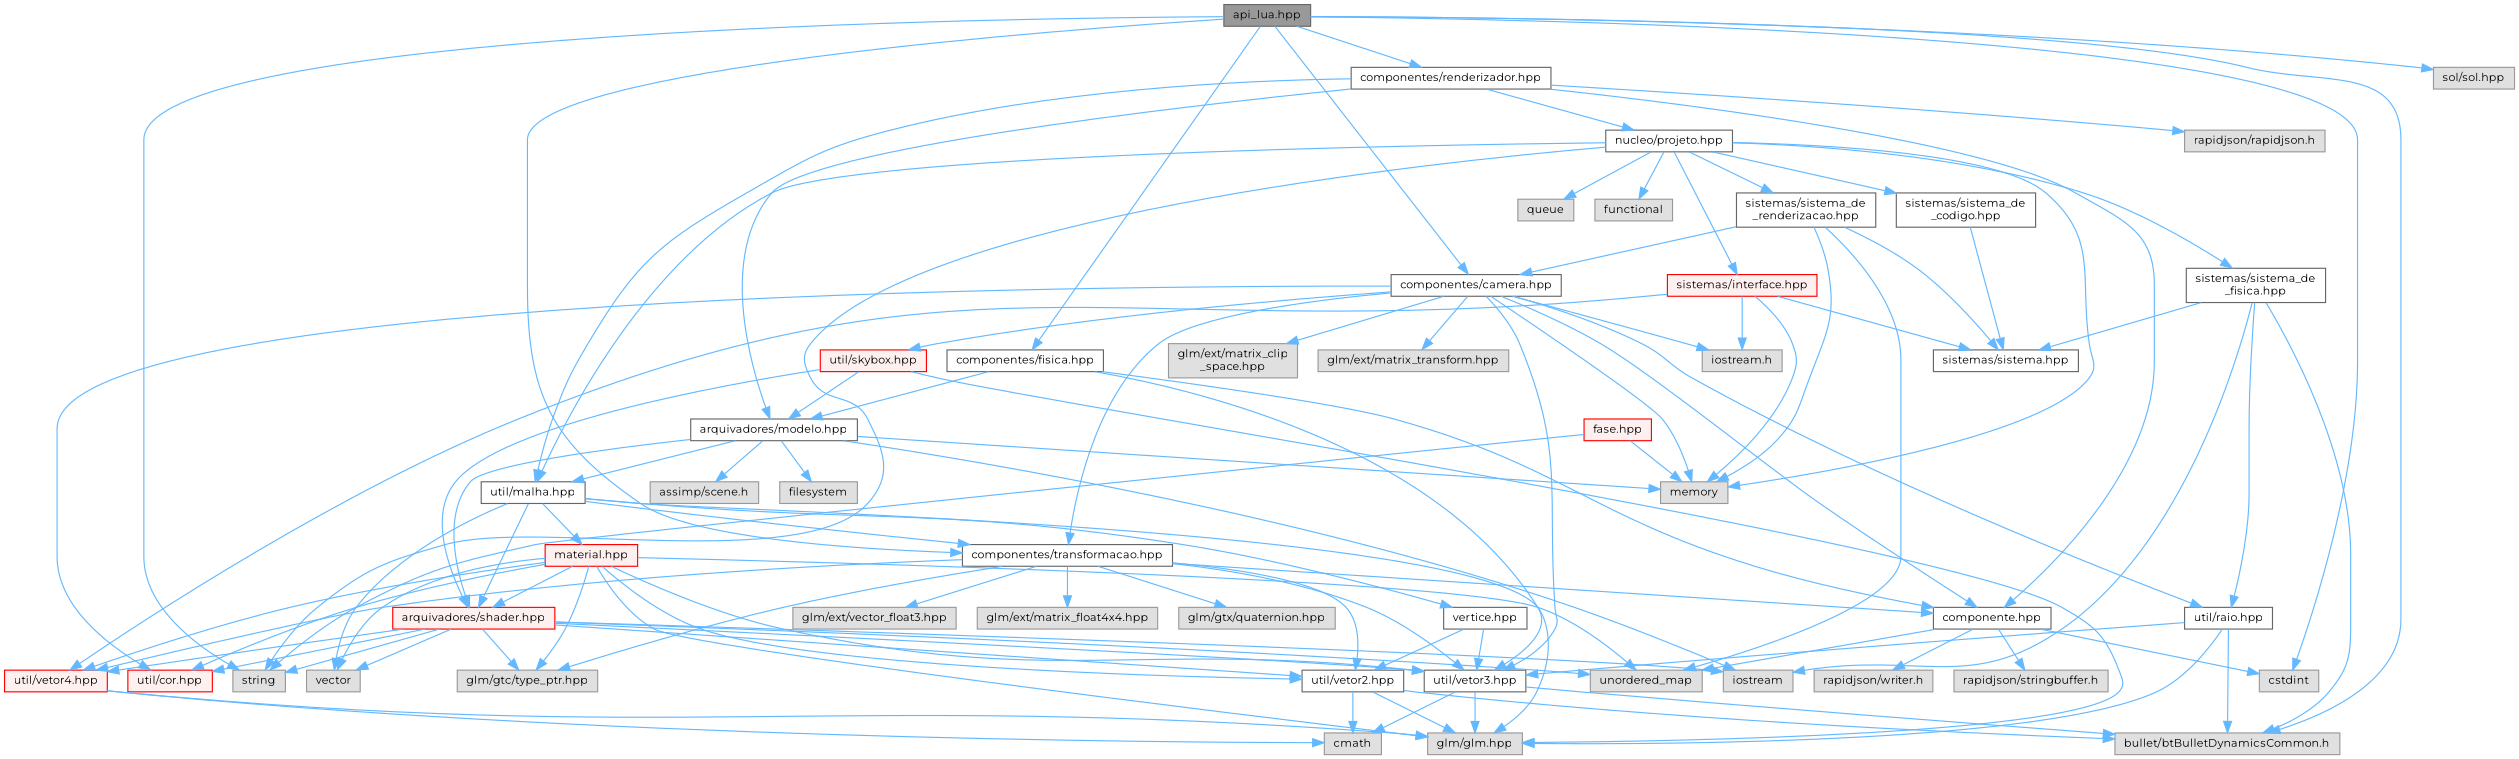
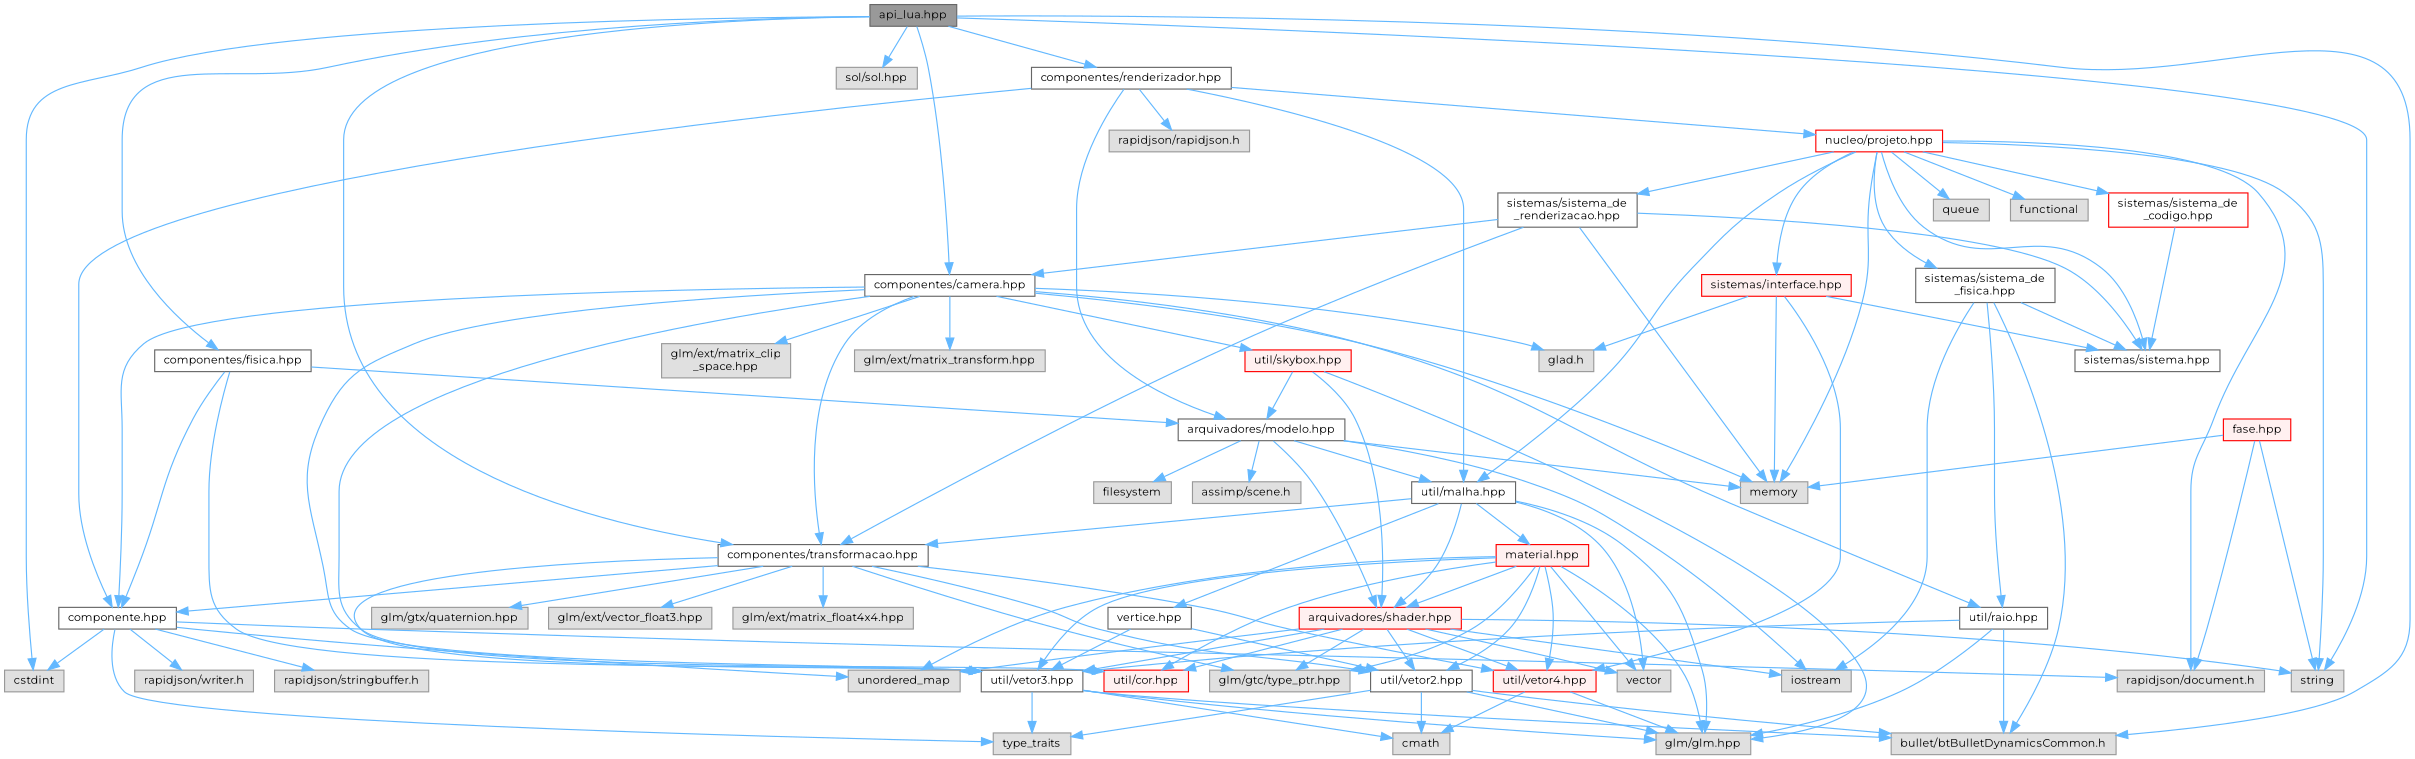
(1669, 141) -> (1879, 141)
(1966, 210) -> (2178, 210)
none -> (2028, 247)
(1742, 361) -> (1566, 361)
(1901, 500) -> (1181, 369)
none -> (2191, 681)
none -> (1032, 744)
